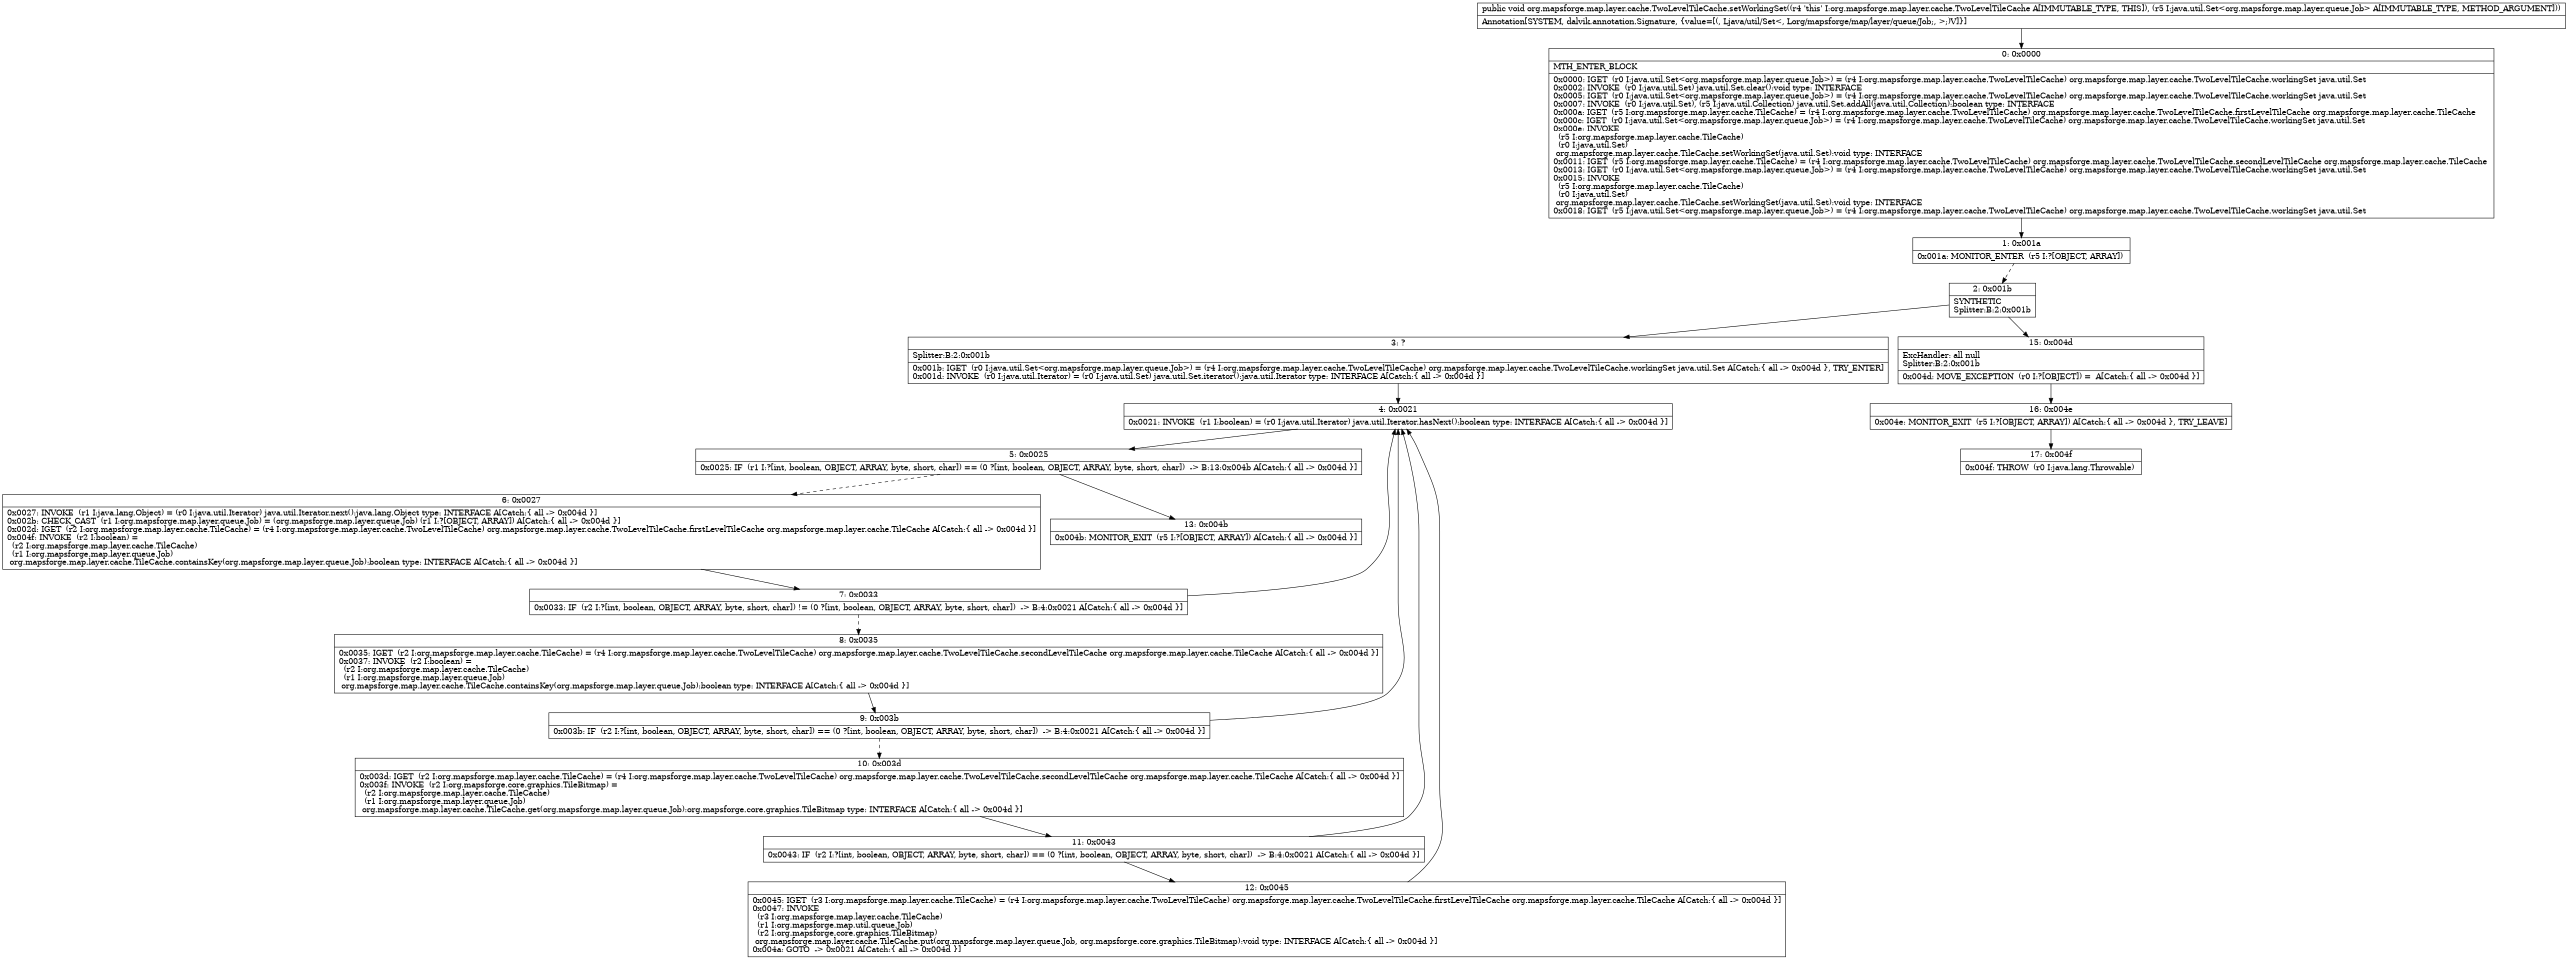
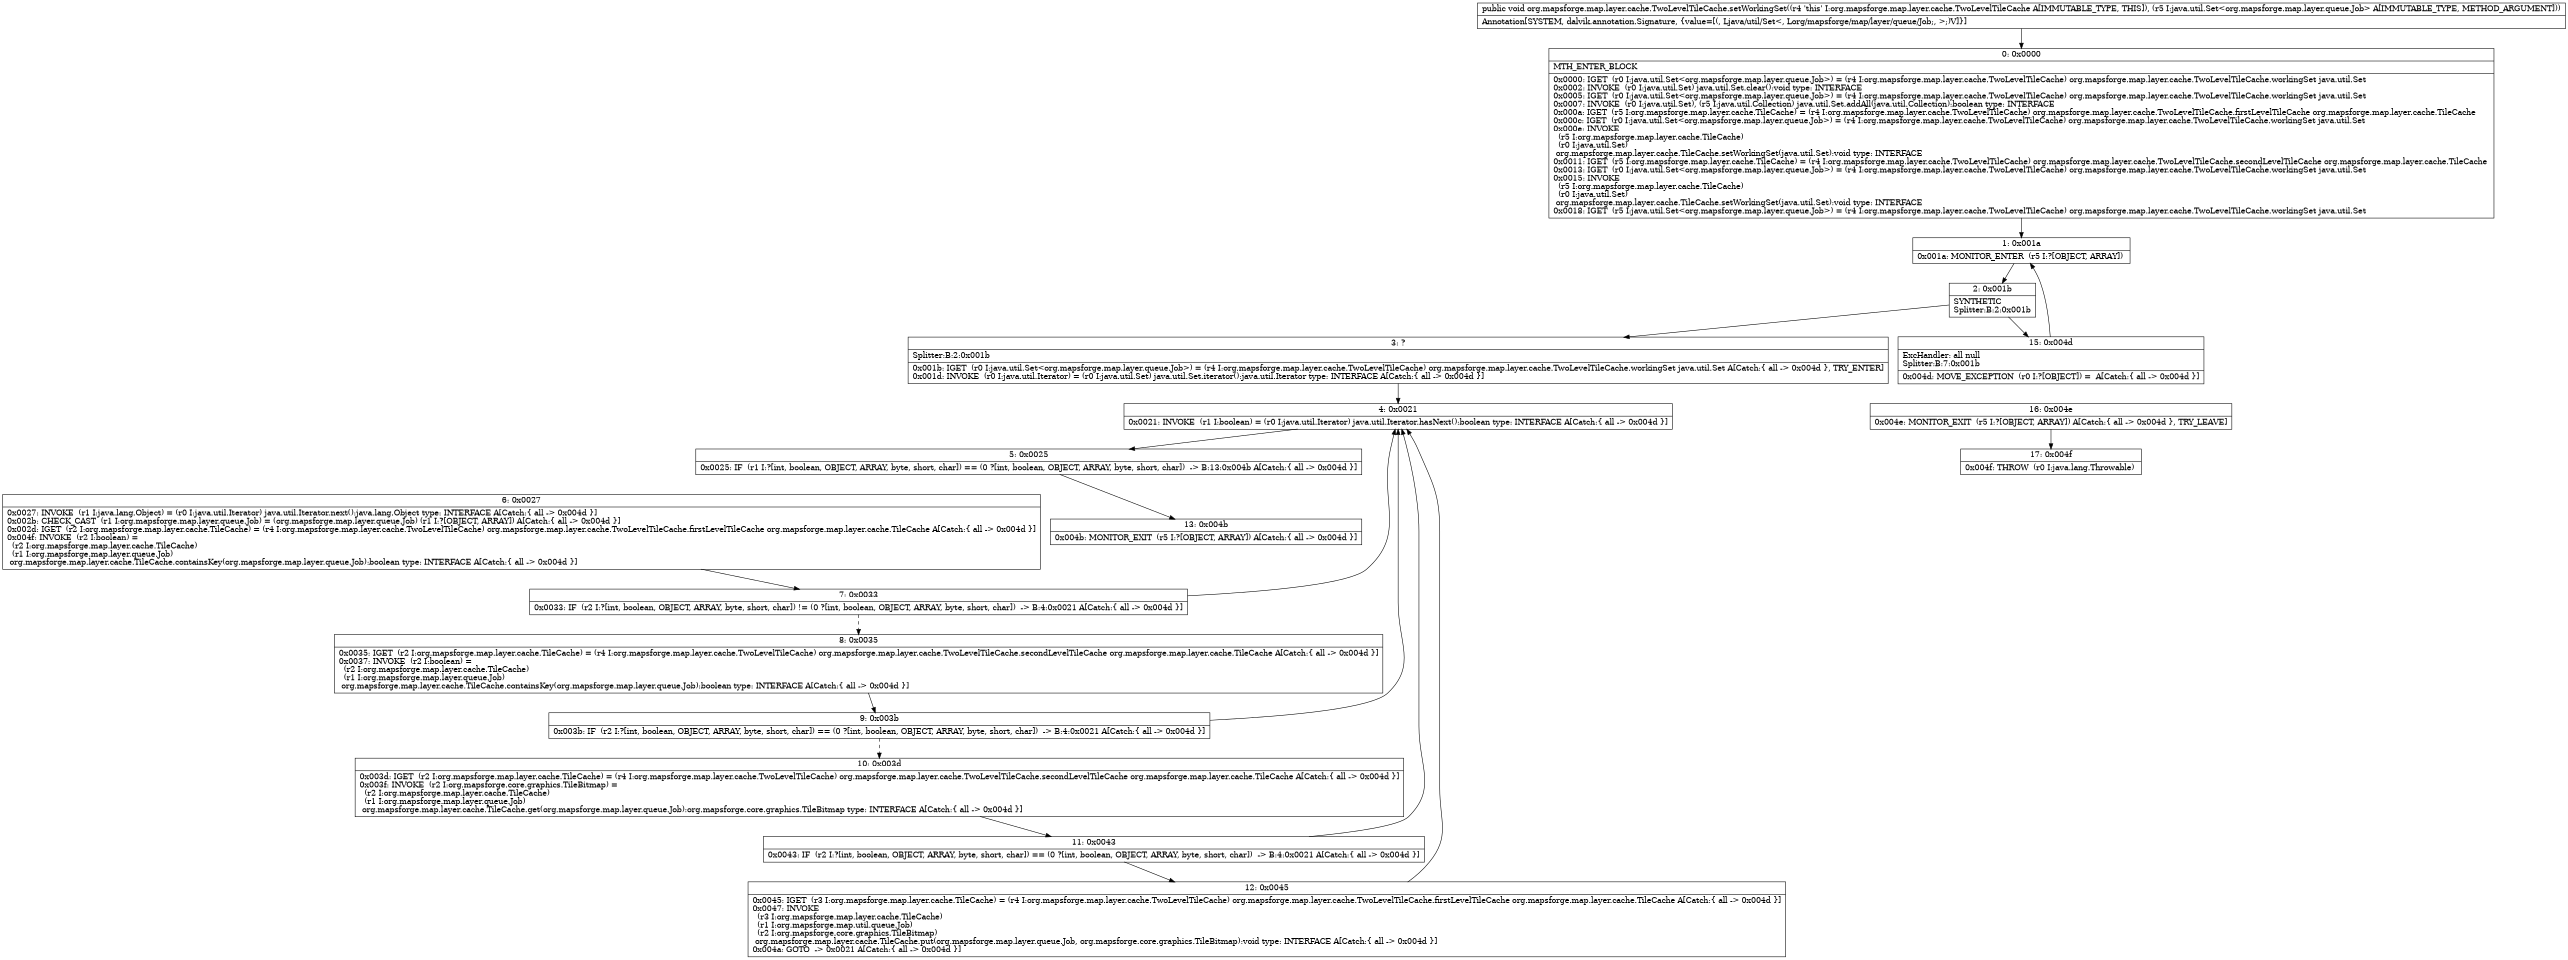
(2010, 271) -> (2010, 271)
(1941, 364) -> (1941, 364)
(2051, 391) -> (2046, 301)
(869, 484) -> none
